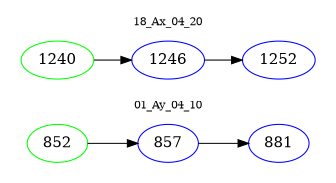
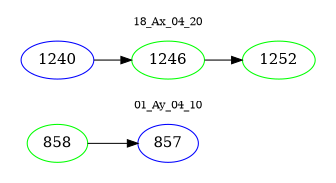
(57, 60) -> (57, 60)
(168, 60) -> (168, 60)
(279, 60) -> (279, 60)
(57, 143) -> (57, 143)
(279, 143) -> none
